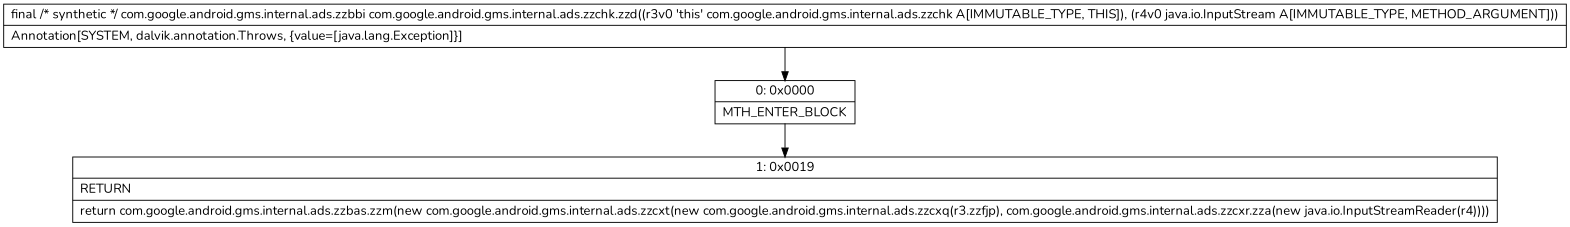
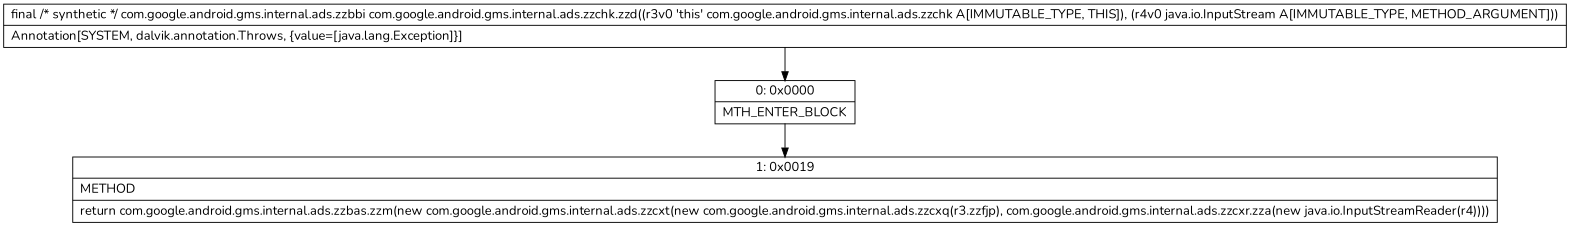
(106, 189) -> (108, 189)
